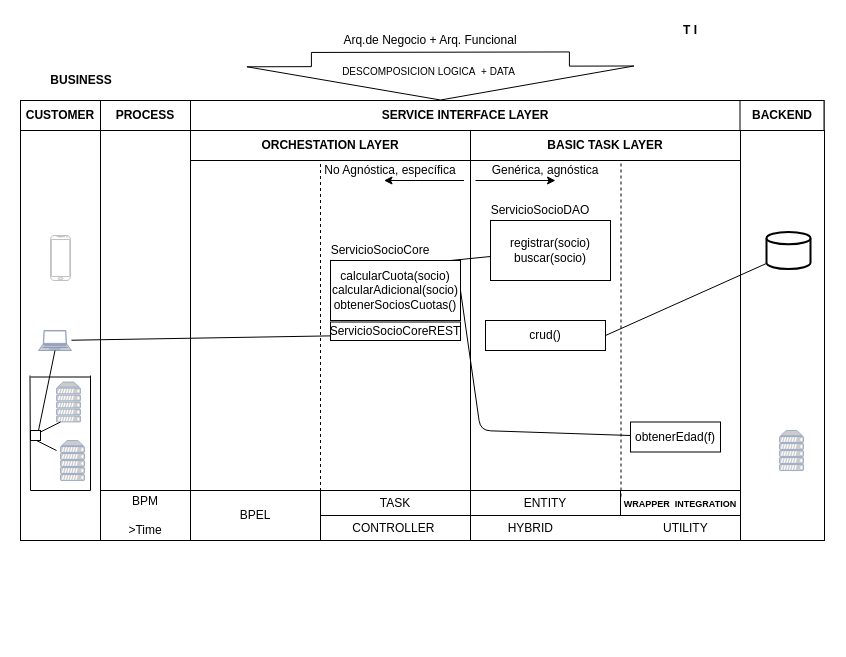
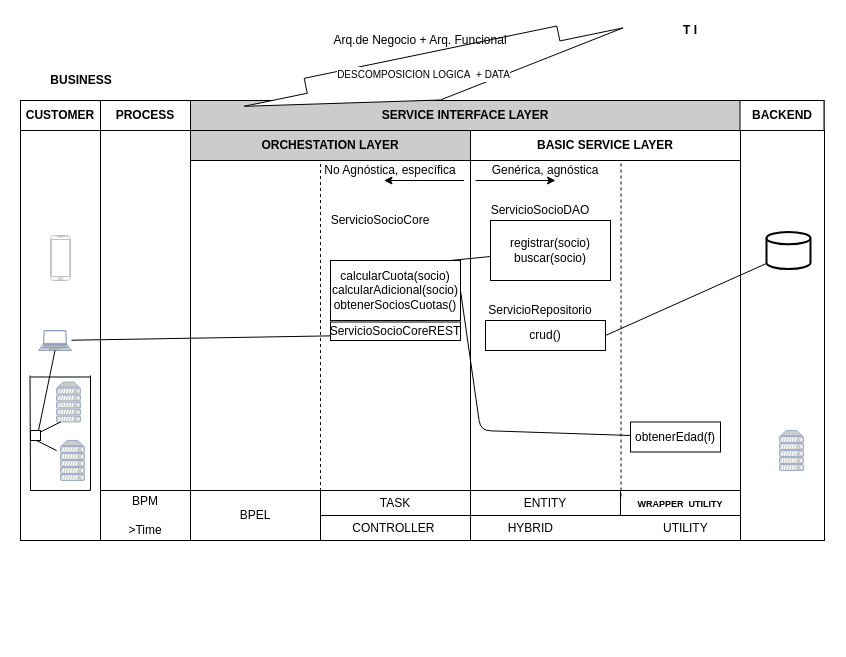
(431, 41) -> (421, 41)
(466, 116) -> (466, 116)
(331, 146) -> (331, 146)
(606, 146) -> (606, 146)
(381, 251) -> (381, 221)
none -> (541, 311)
(681, 504) -> (681, 504)
